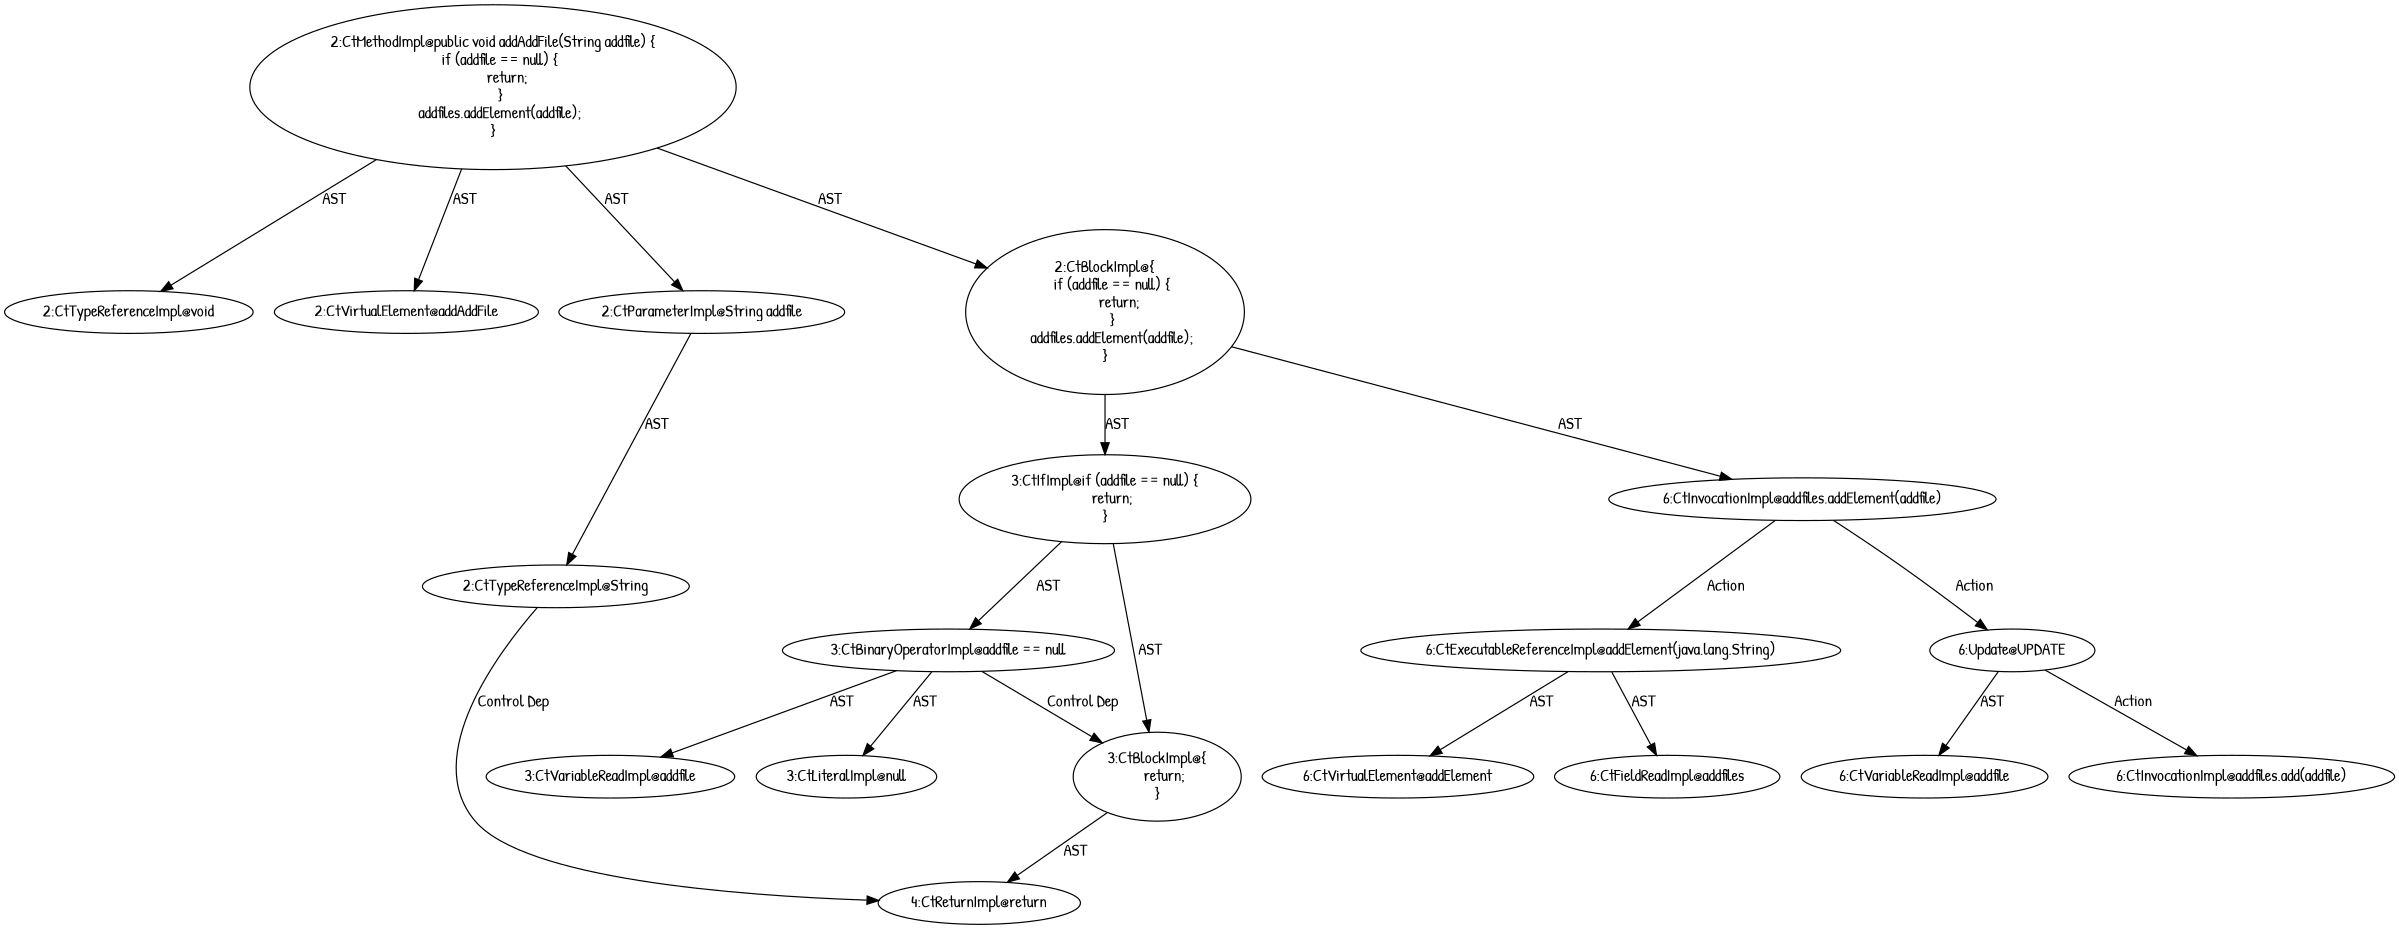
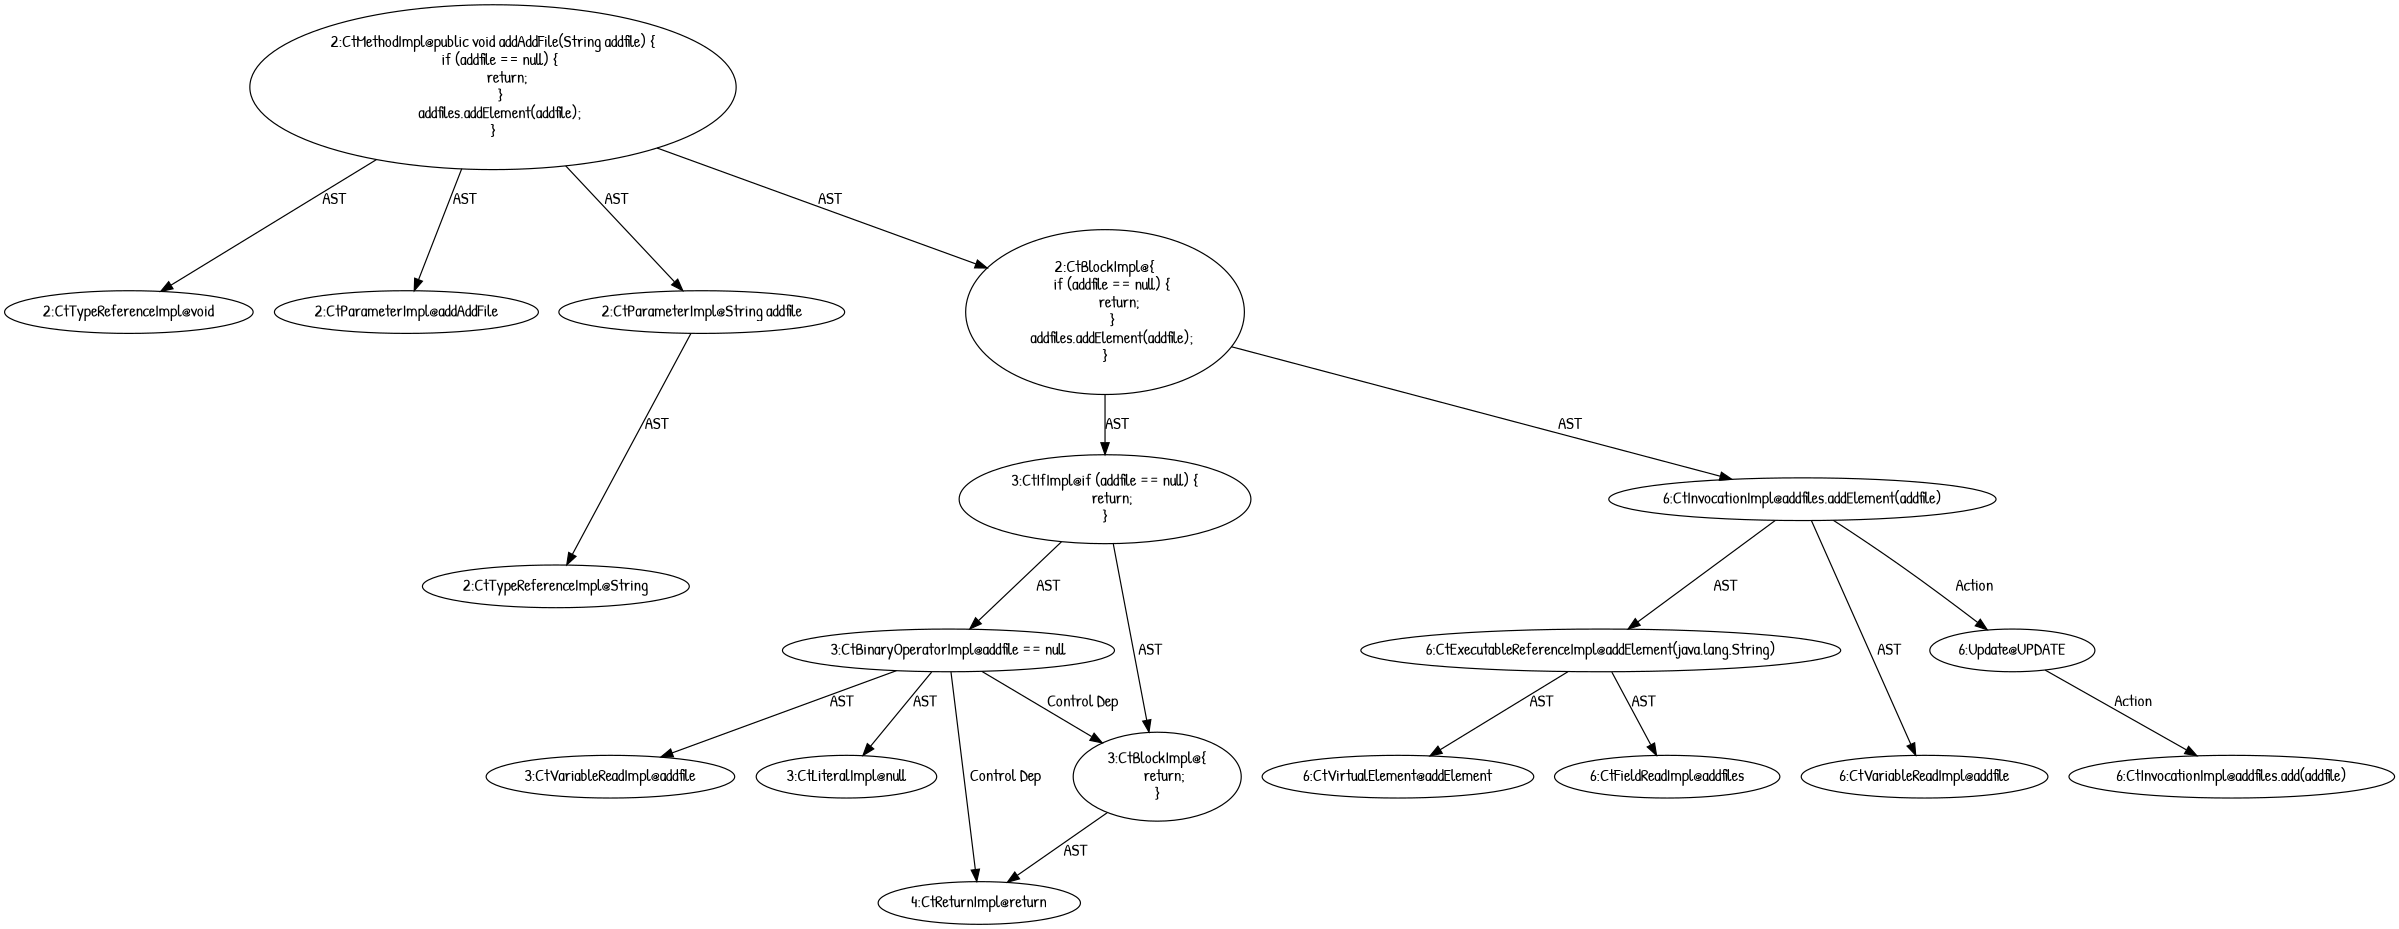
(406, 312) -> (406, 312)
(1726, 586) -> (1726, 586)
(1972, 708) -> (1861, 632)
(547, 860) -> (963, 771)
